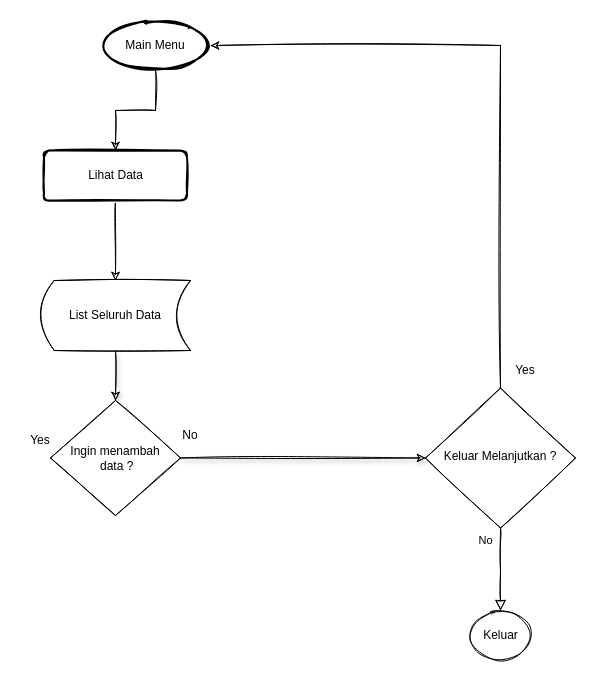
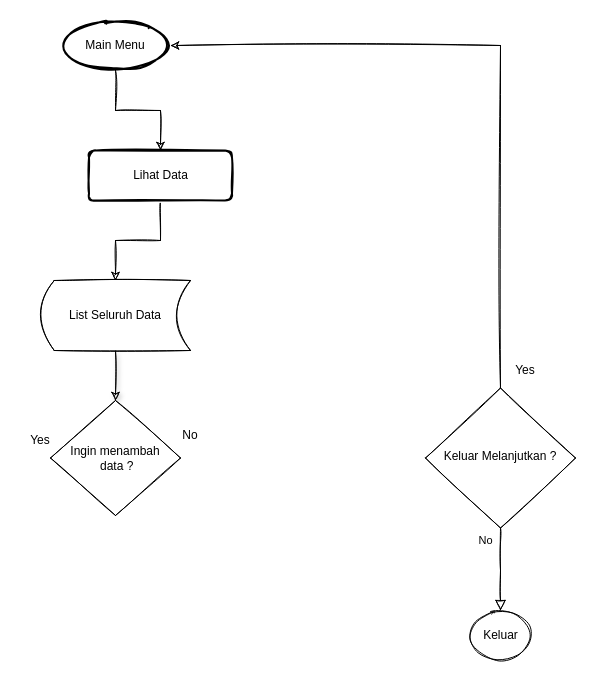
(156, 46) -> (116, 46)
(116, 176) -> (161, 176)
(300, 458) -> none
